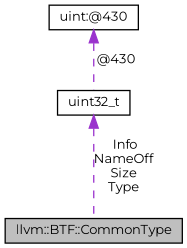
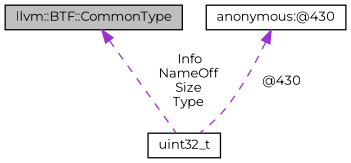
(94, 17) -> (276, 17)
(94, 173) -> (143, 87)
